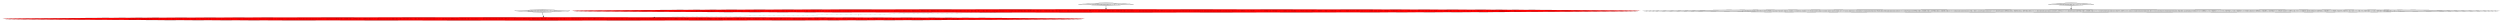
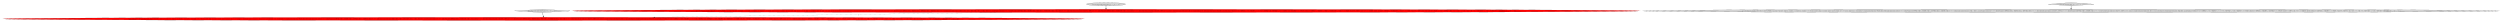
(1106, 4) -> (1106, 4)
